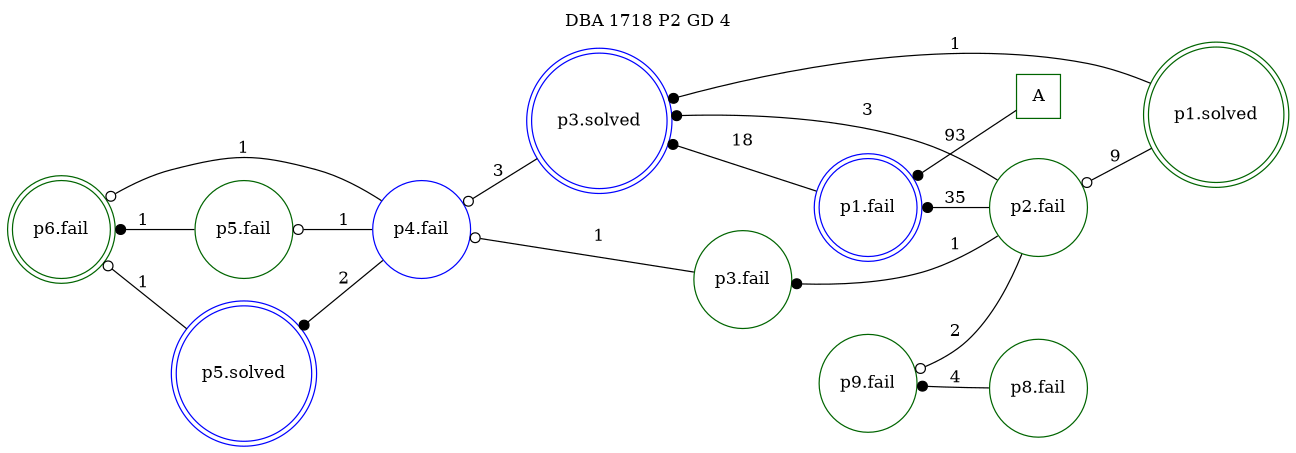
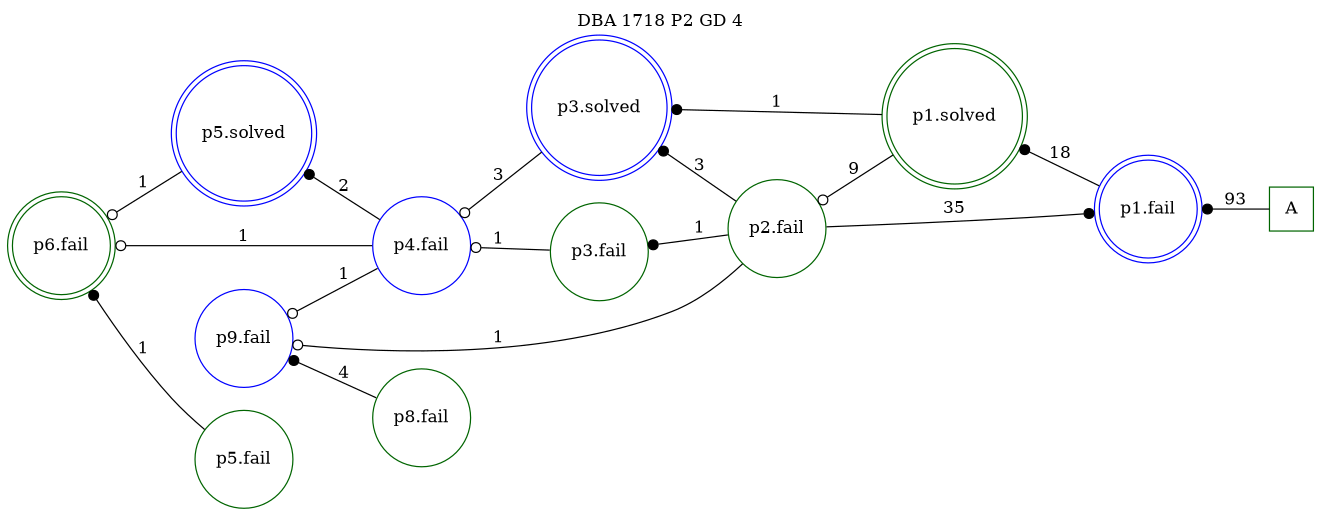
(747, 169) -> (1064, 169)
(338, 230) -> (337, 290)
(956, 331) -> (499, 338)
(868, 383) -> (244, 338)
